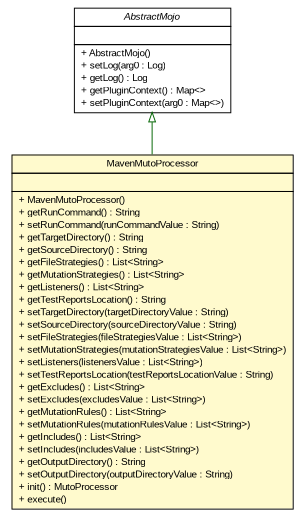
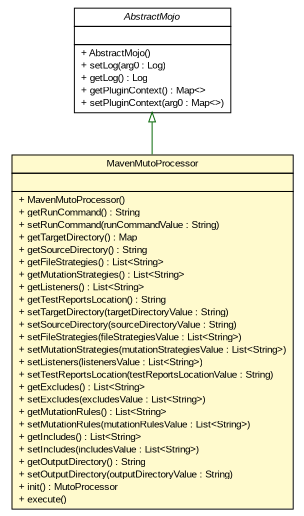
(81, 238) -> (78, 238)
